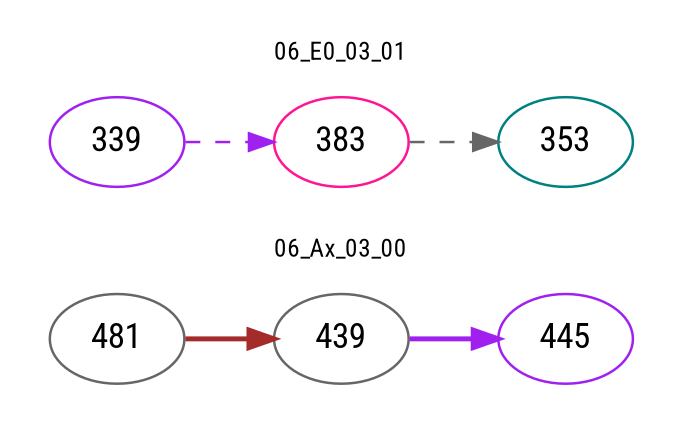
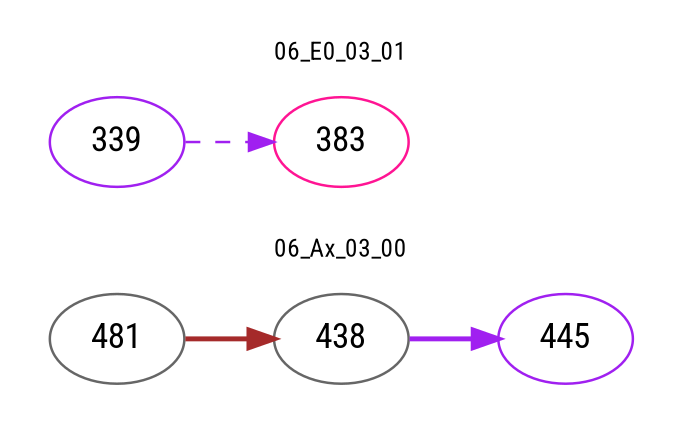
(566, 142) -> none
(341, 339) -> (341, 339)
